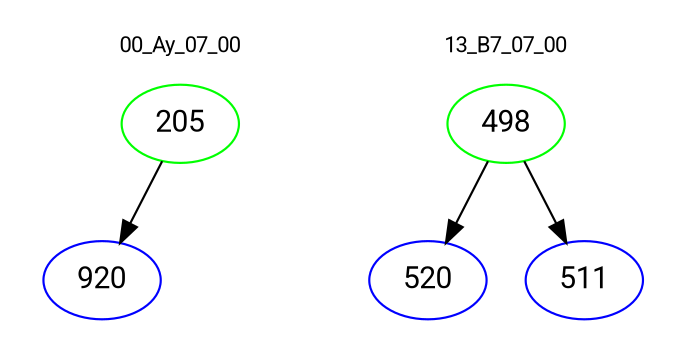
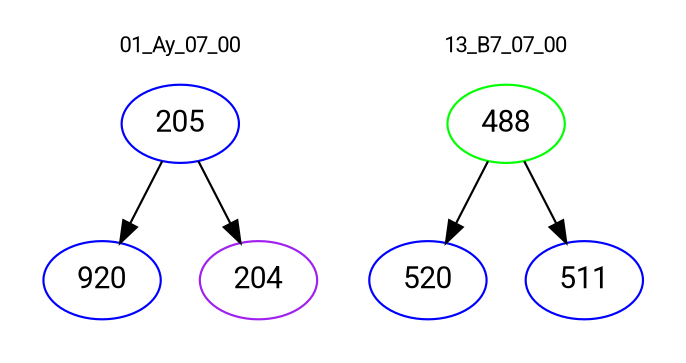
(180, 47) -> (180, 47)
(180, 124) -> (180, 124)
(506, 124) -> (506, 124)
none -> (258, 280)
